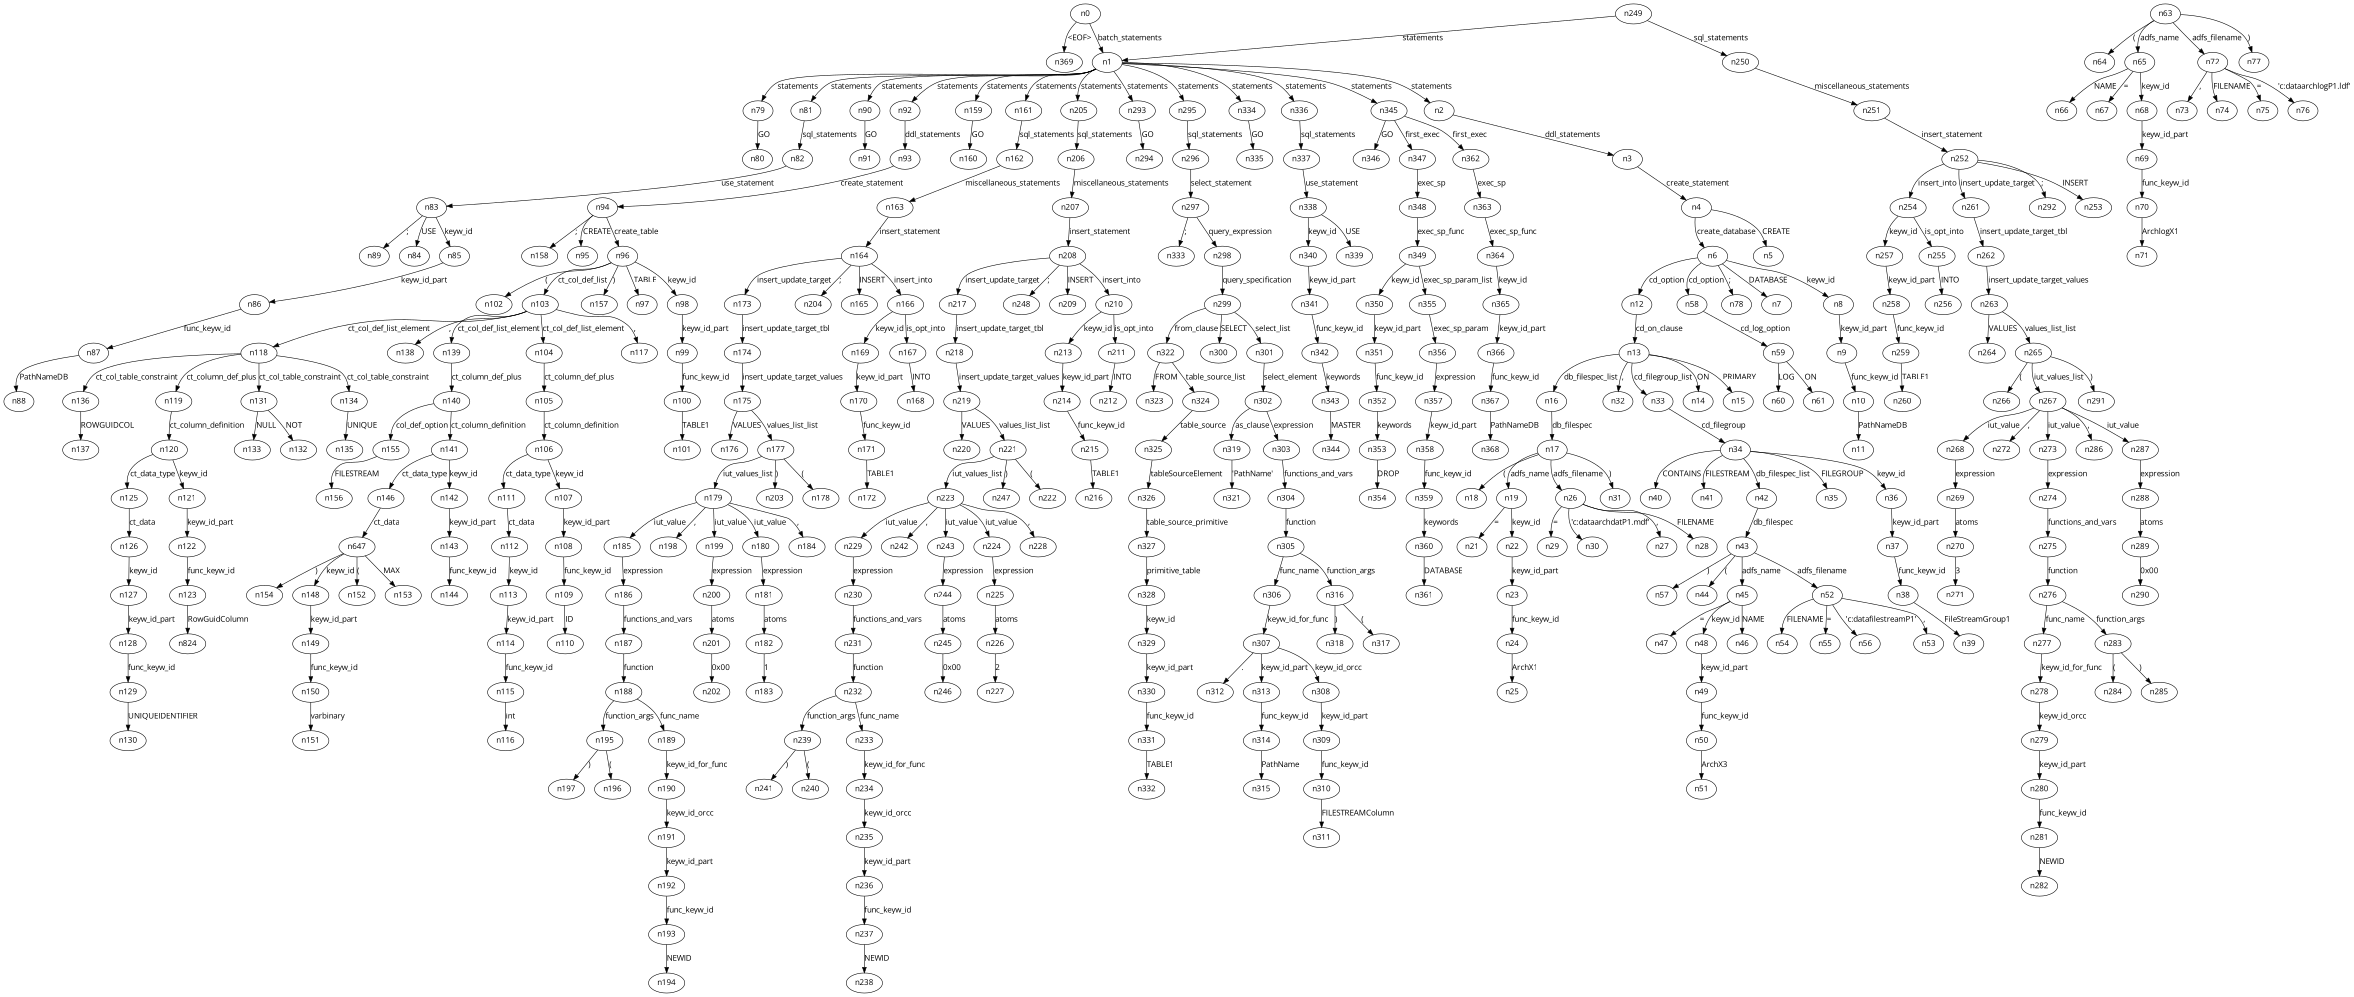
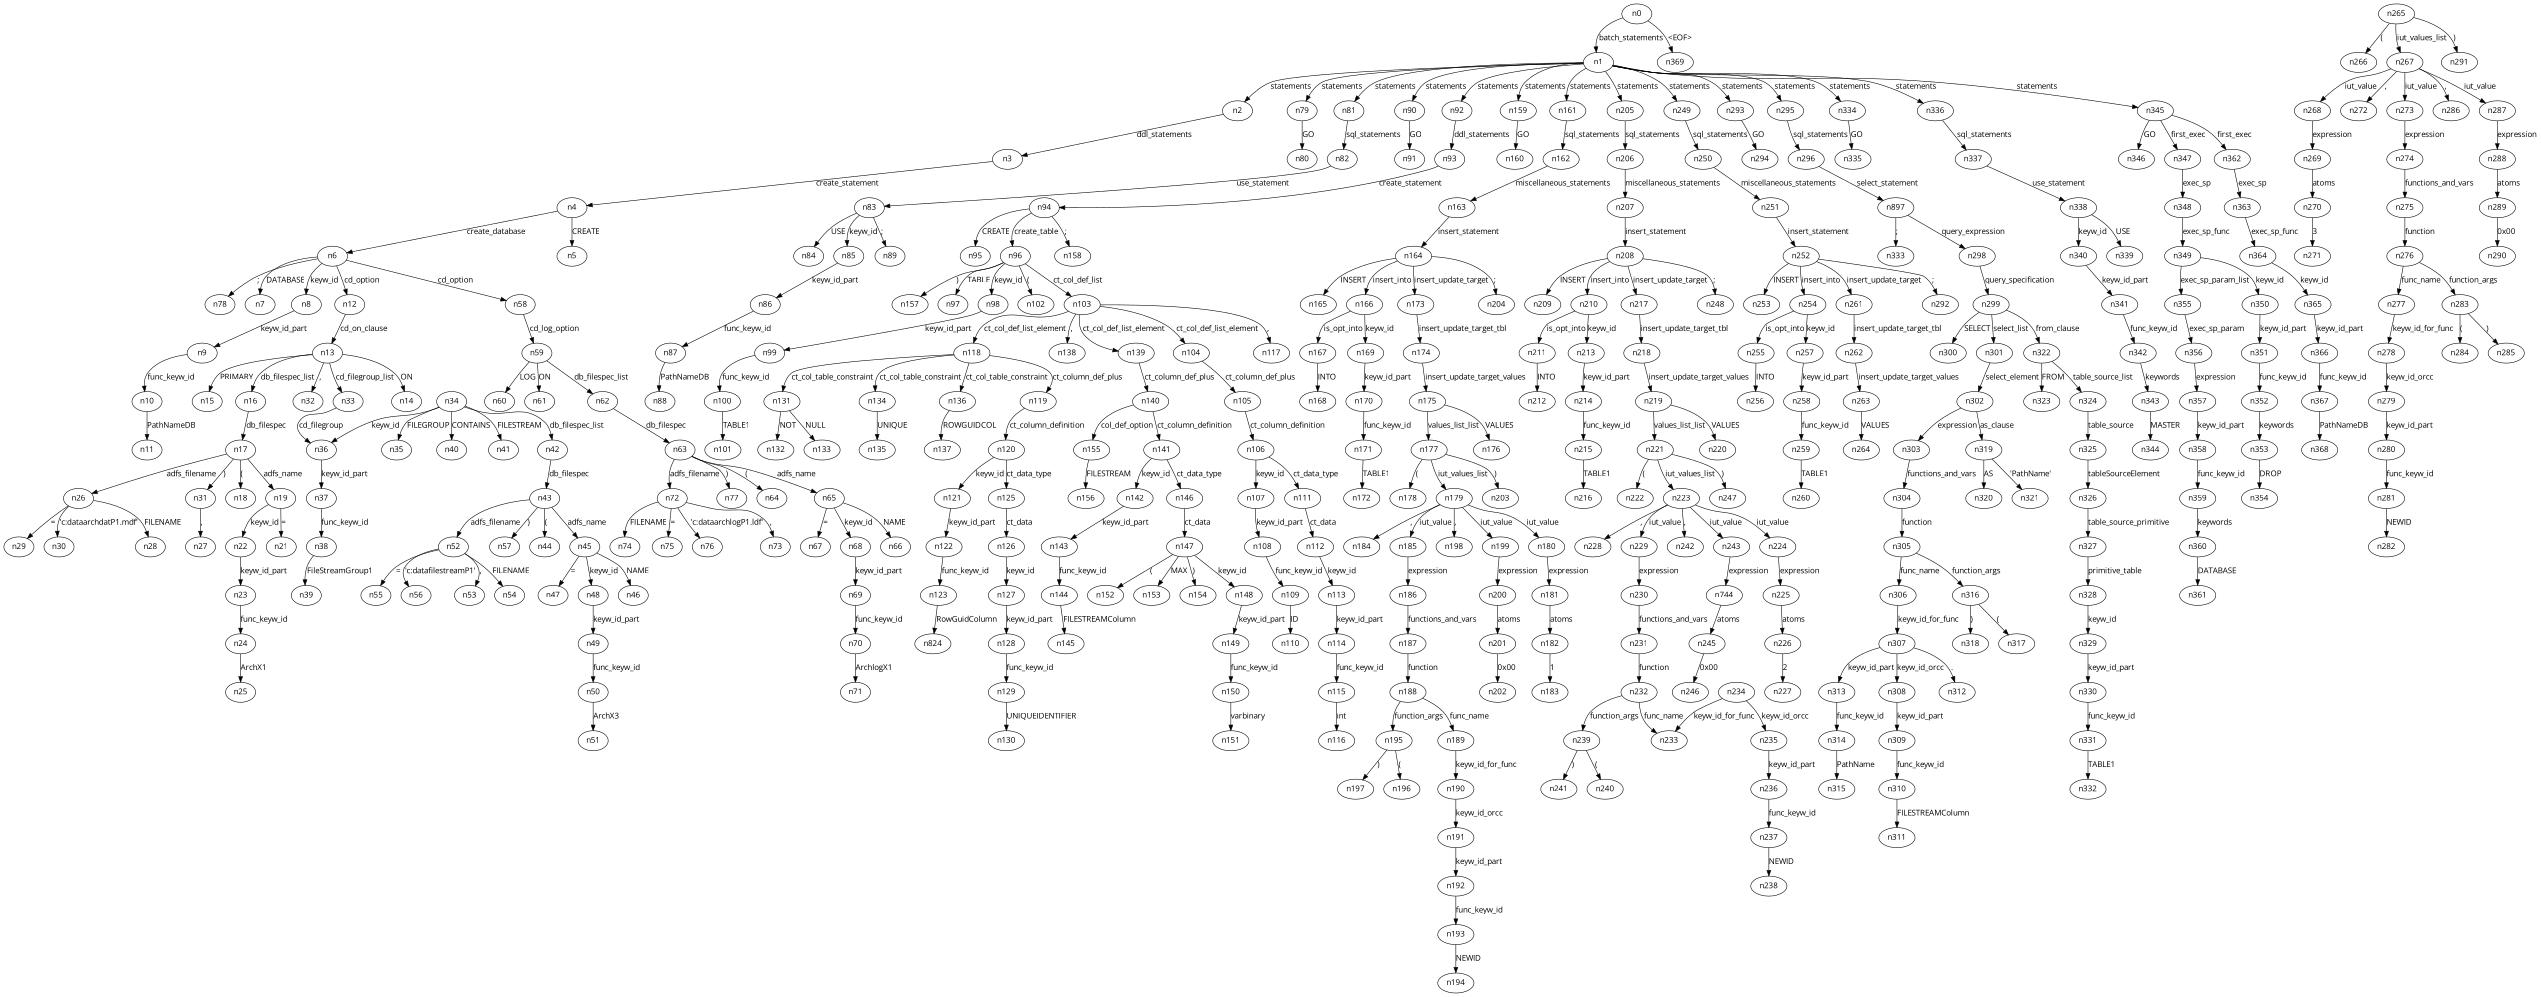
(1372, 38) -> (1648, 76)
(1191, 208) -> (1896, 208)
(2017, 323) -> none
none -> (603, 402)
(1694, 424) -> (306, 416)
none -> (1984, 498)
(1625, 510) -> (200, 520)
(357, 547) -> (1185, 547)
(943, 595) -> (1724, 595)
none -> (1066, 644)
(864, 762) -> (1698, 709)
